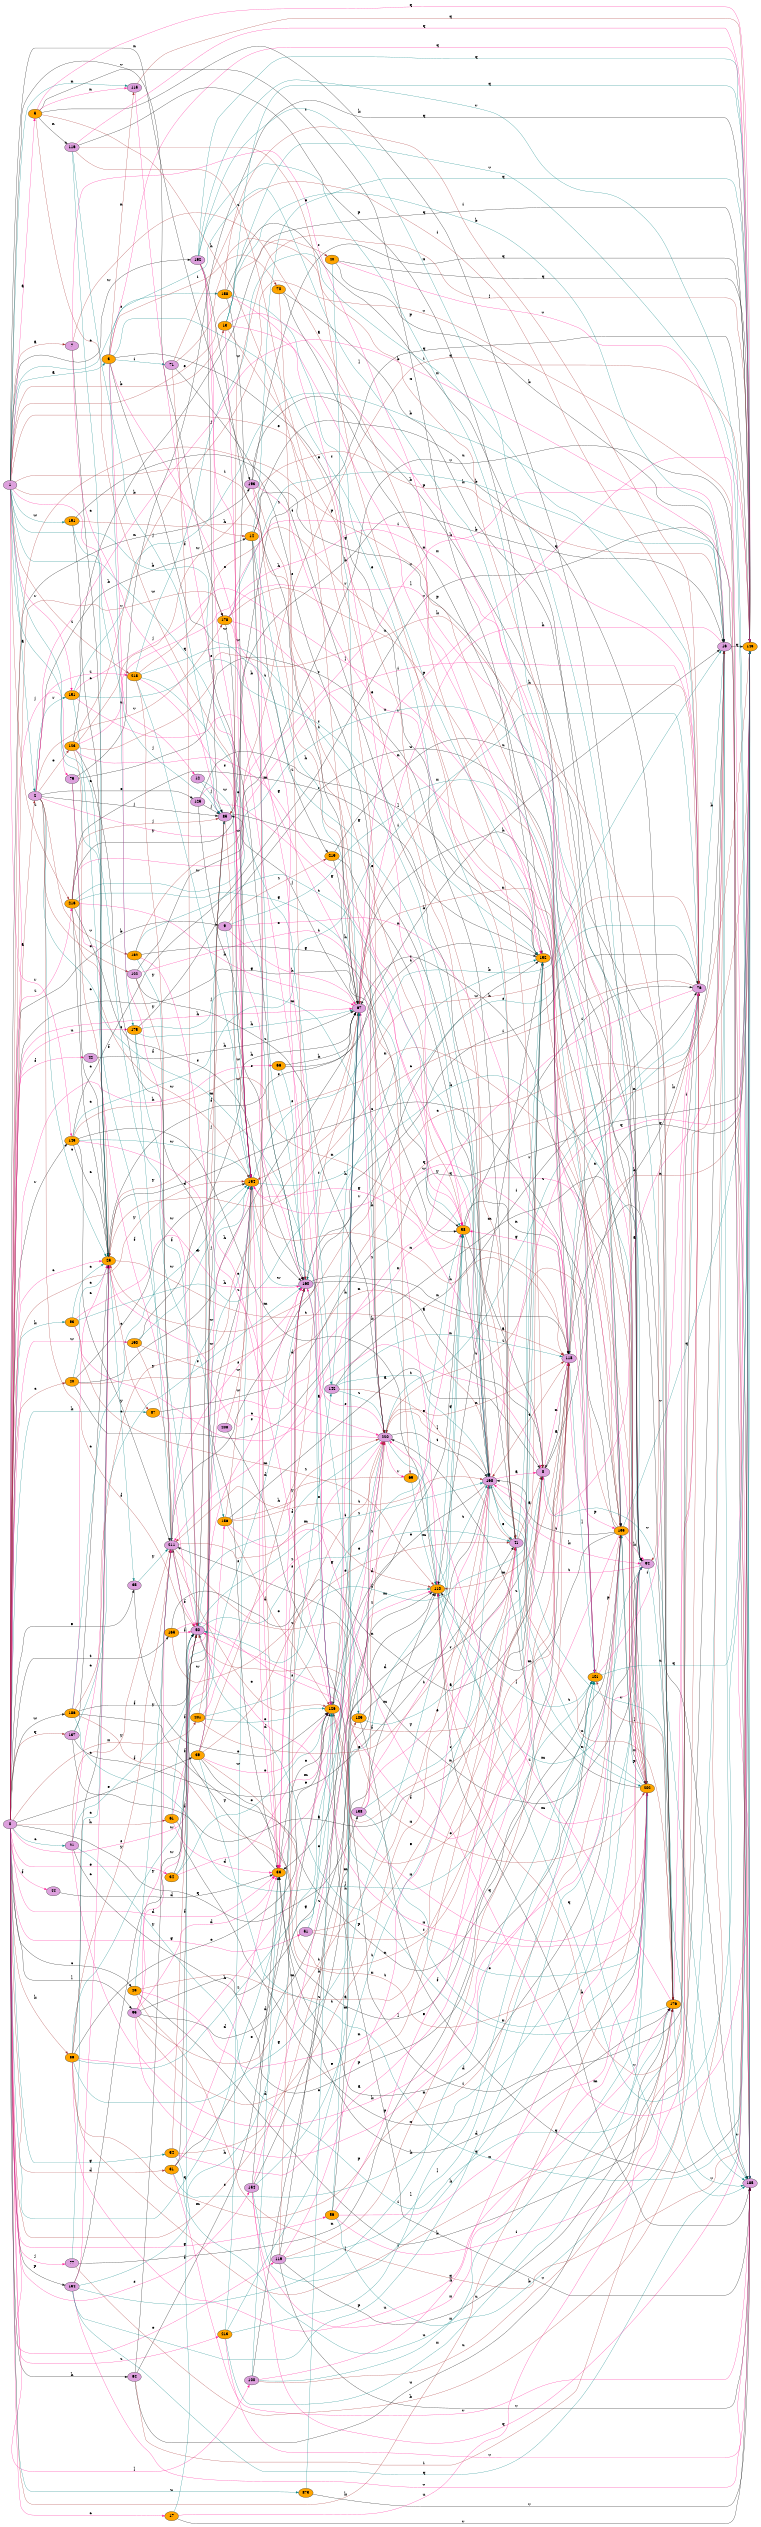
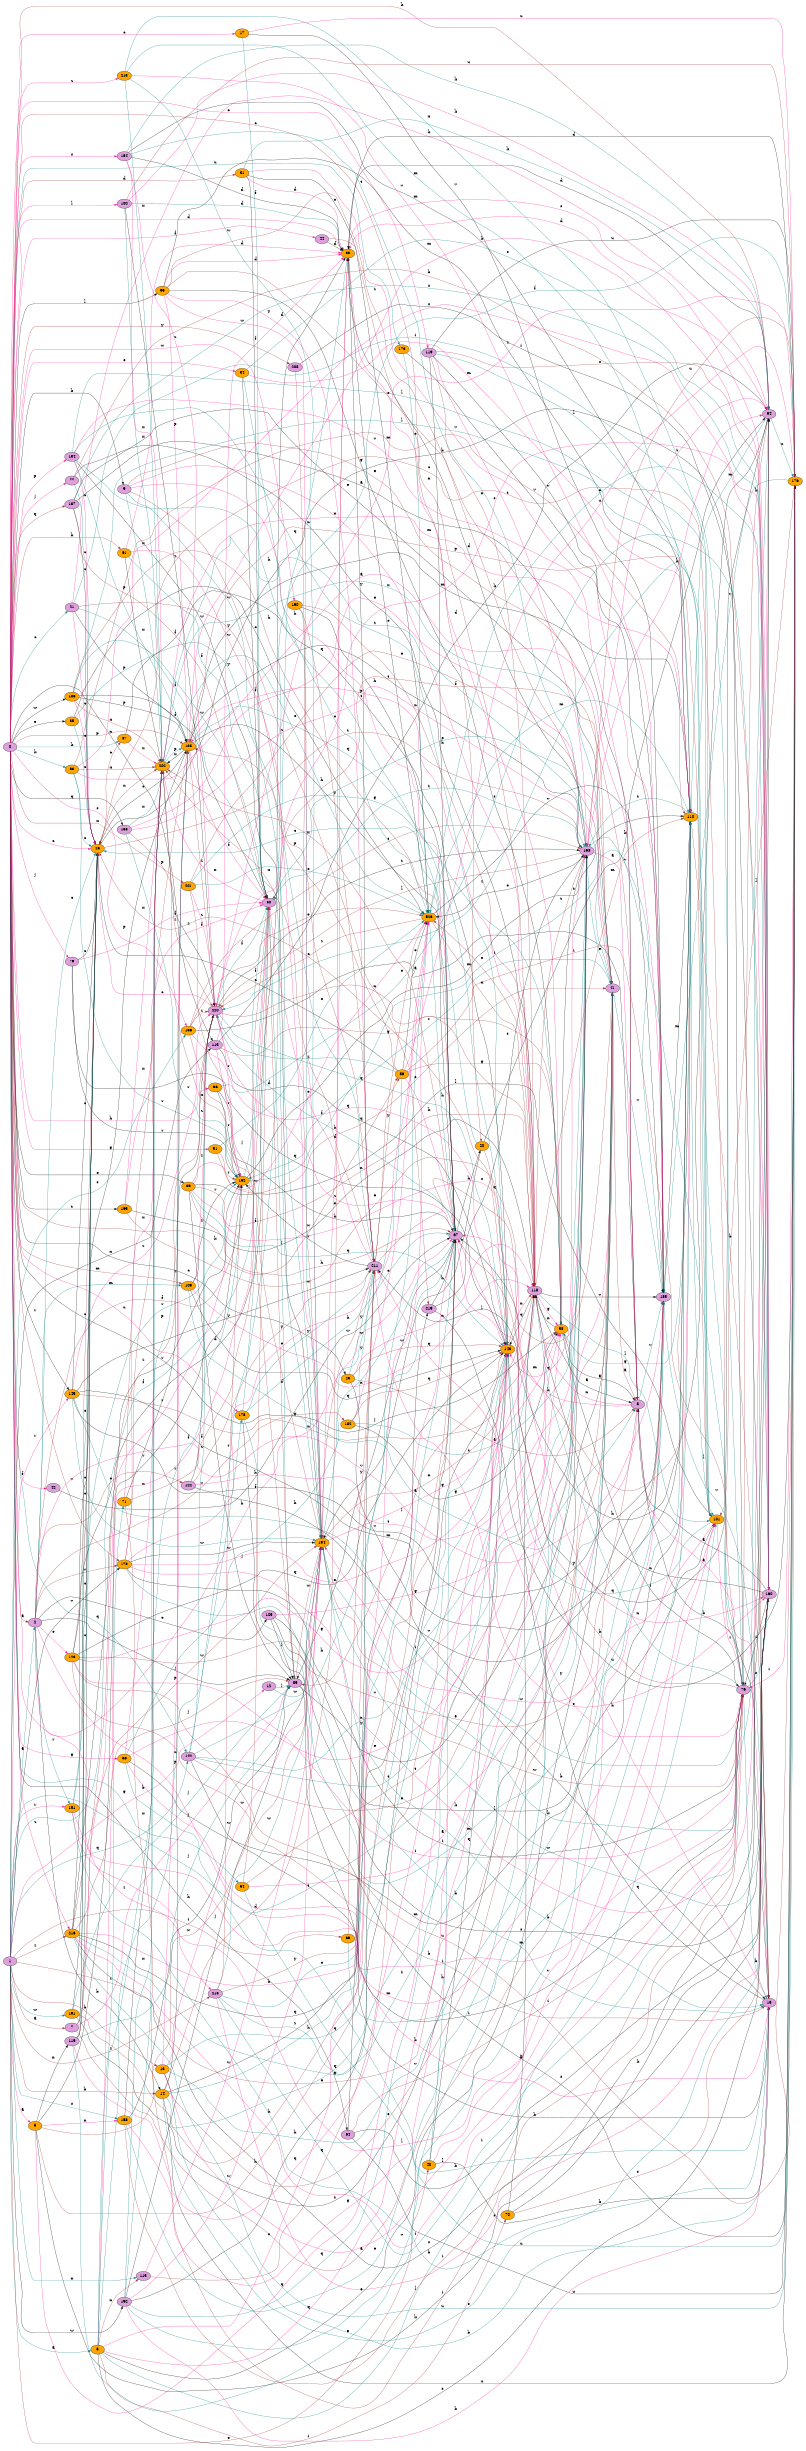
(81, 95) -> (78, 2123)
(172, 365) -> (124, 1502)
(252, 484) -> (215, 1045)
(556, 546) -> (482, 1309)
none -> (477, 583)
none -> (200, 669)
(134, 676) -> (215, 1994)
(256, 717) -> (525, 2354)
(435, 744) -> (494, 1981)
none -> (499, 767)
none -> (116, 769)
(53, 772) -> (53, 1639)
(332, 856) -> (429, 1309)
(334, 933) -> (528, 1680)
none -> (278, 1007)
none -> (667, 1072)
(246, 1214) -> (467, 1192)
(28, 1318) -> (21, 404)
(203, 1348) -> (333, 1400)
none -> (374, 1381)
(121, 1414) -> (85, 784)
(390, 1461) -> (230, 1094)
(134, 1585) -> (72, 721)
(332, 1709) -> (429, 917)
(374, 1716) -> (550, 1097)
(133, 1805) -> (386, 1152)
(387, 1824) -> (561, 296)
none -> (413, 1826)
(306, 1932) -> (215, 1149)
(134, 2013) -> (162, 291)
(12, 2069) -> (22, 518)
(411, 2195) -> (429, 117)
(719, 2206) -> none
(306, 2493) -> (402, 349)
